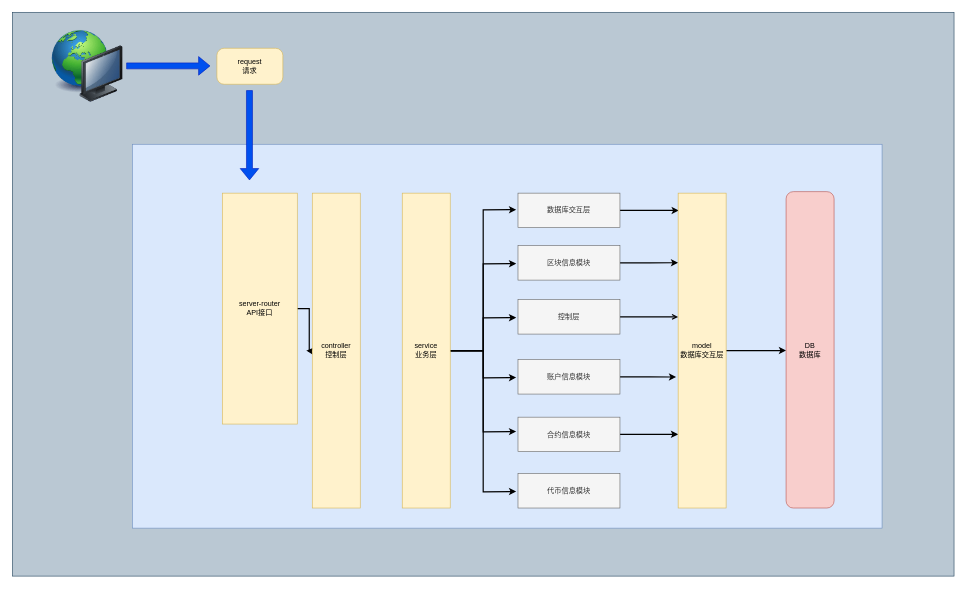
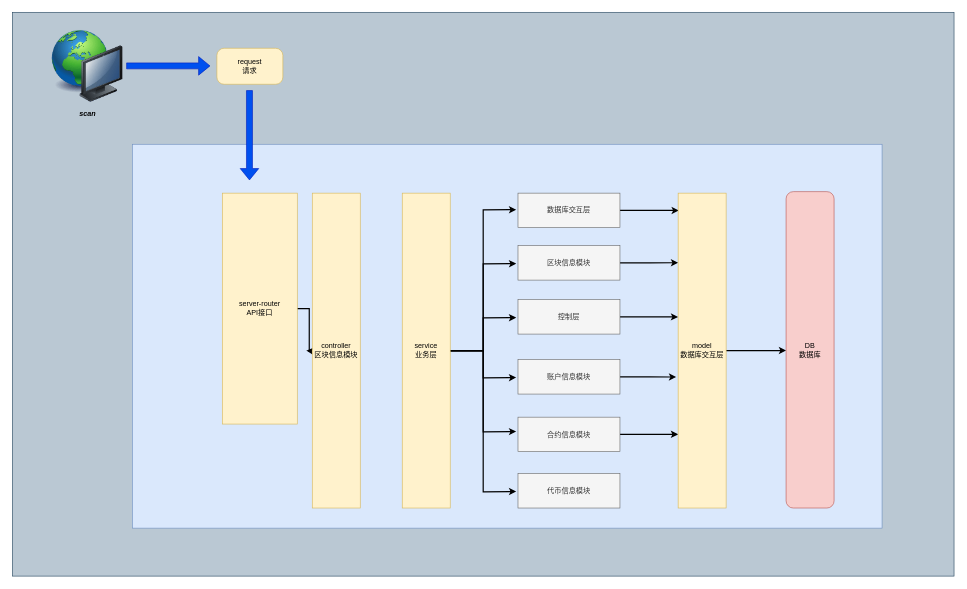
none -> (87, 114)
(672, 317) -> (671, 317)
(336, 351) -> (336, 351)
